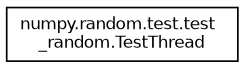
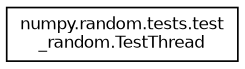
(122, 34) -> (122, 34)
